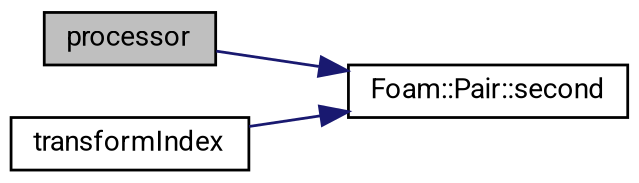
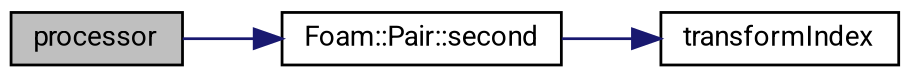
(285, 121) -> (597, 39)
